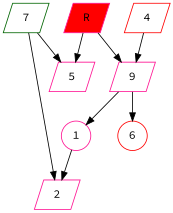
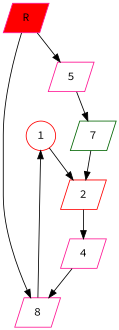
(147, 18) -> (83, 254)
(47, 44) -> (81, 103)
(133, 77) -> (38, 312)
(76, 136) -> (41, 136)
(133, 136) -> none
(57, 195) -> (83, 195)
none -> (83, 220)
